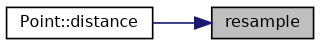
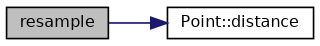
(174, 23) -> (130, 23)
